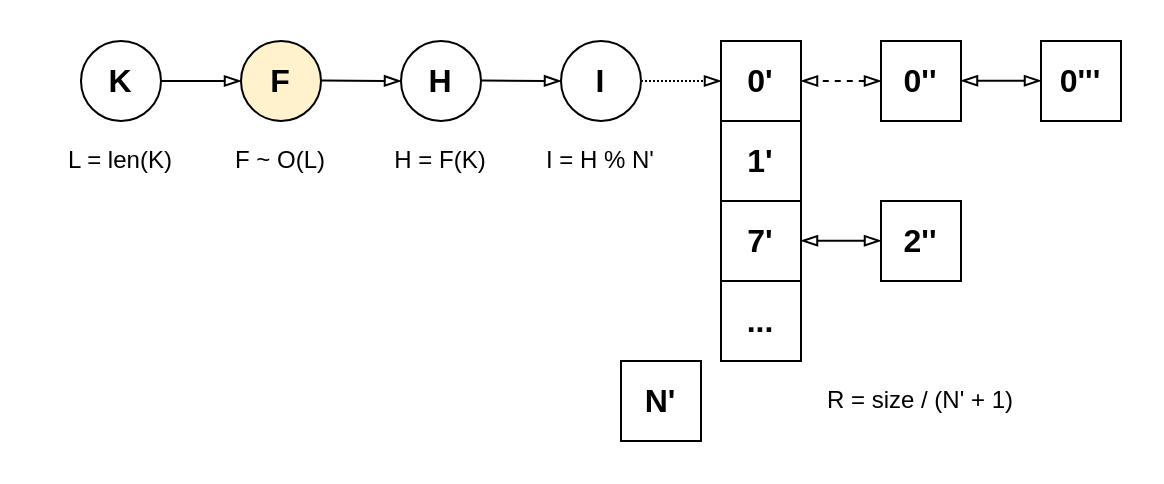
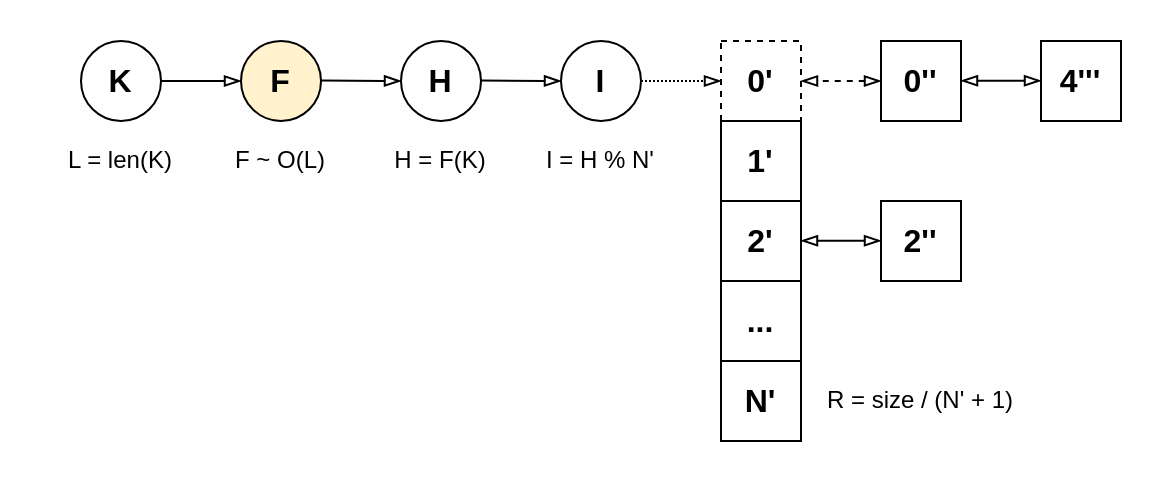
(761, 81) -> (761, 81)
(1081, 81) -> (1081, 81)
(761, 241) -> (761, 241)
(661, 401) -> (761, 401)
